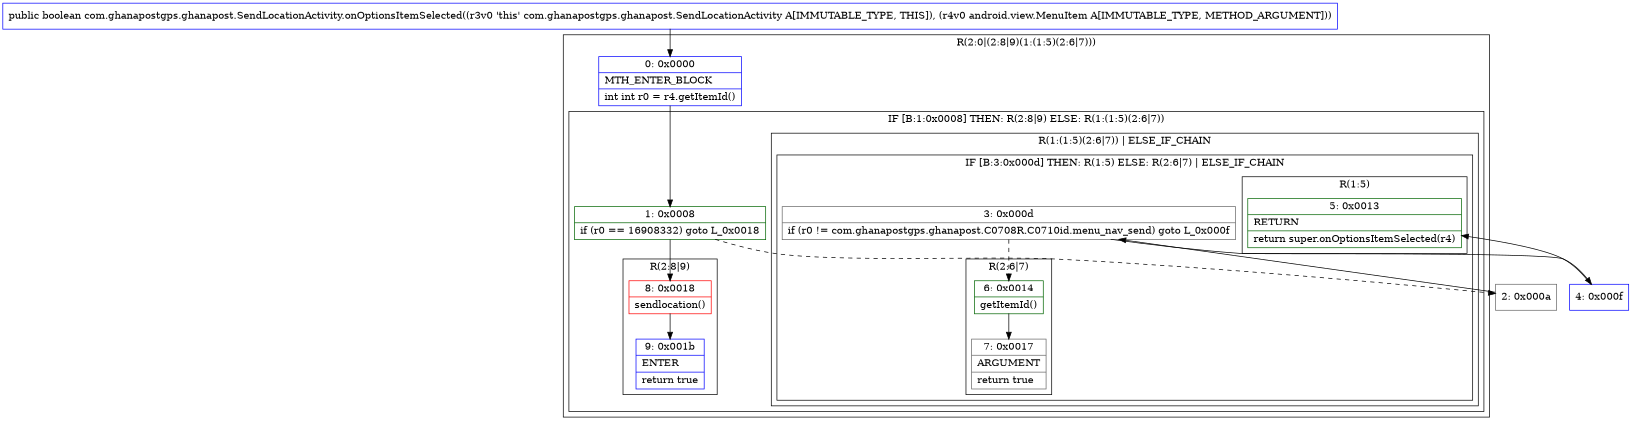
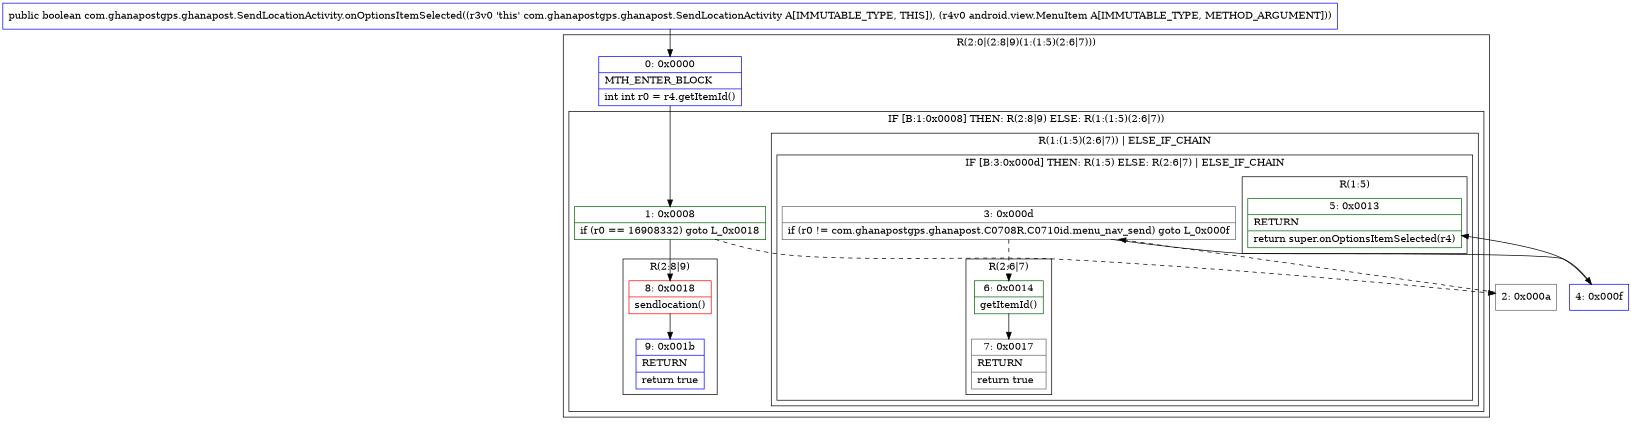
(1311, 266) -> (1311, 266)
(660, 363) -> (664, 363)
(1009, 363) -> (1000, 363)
